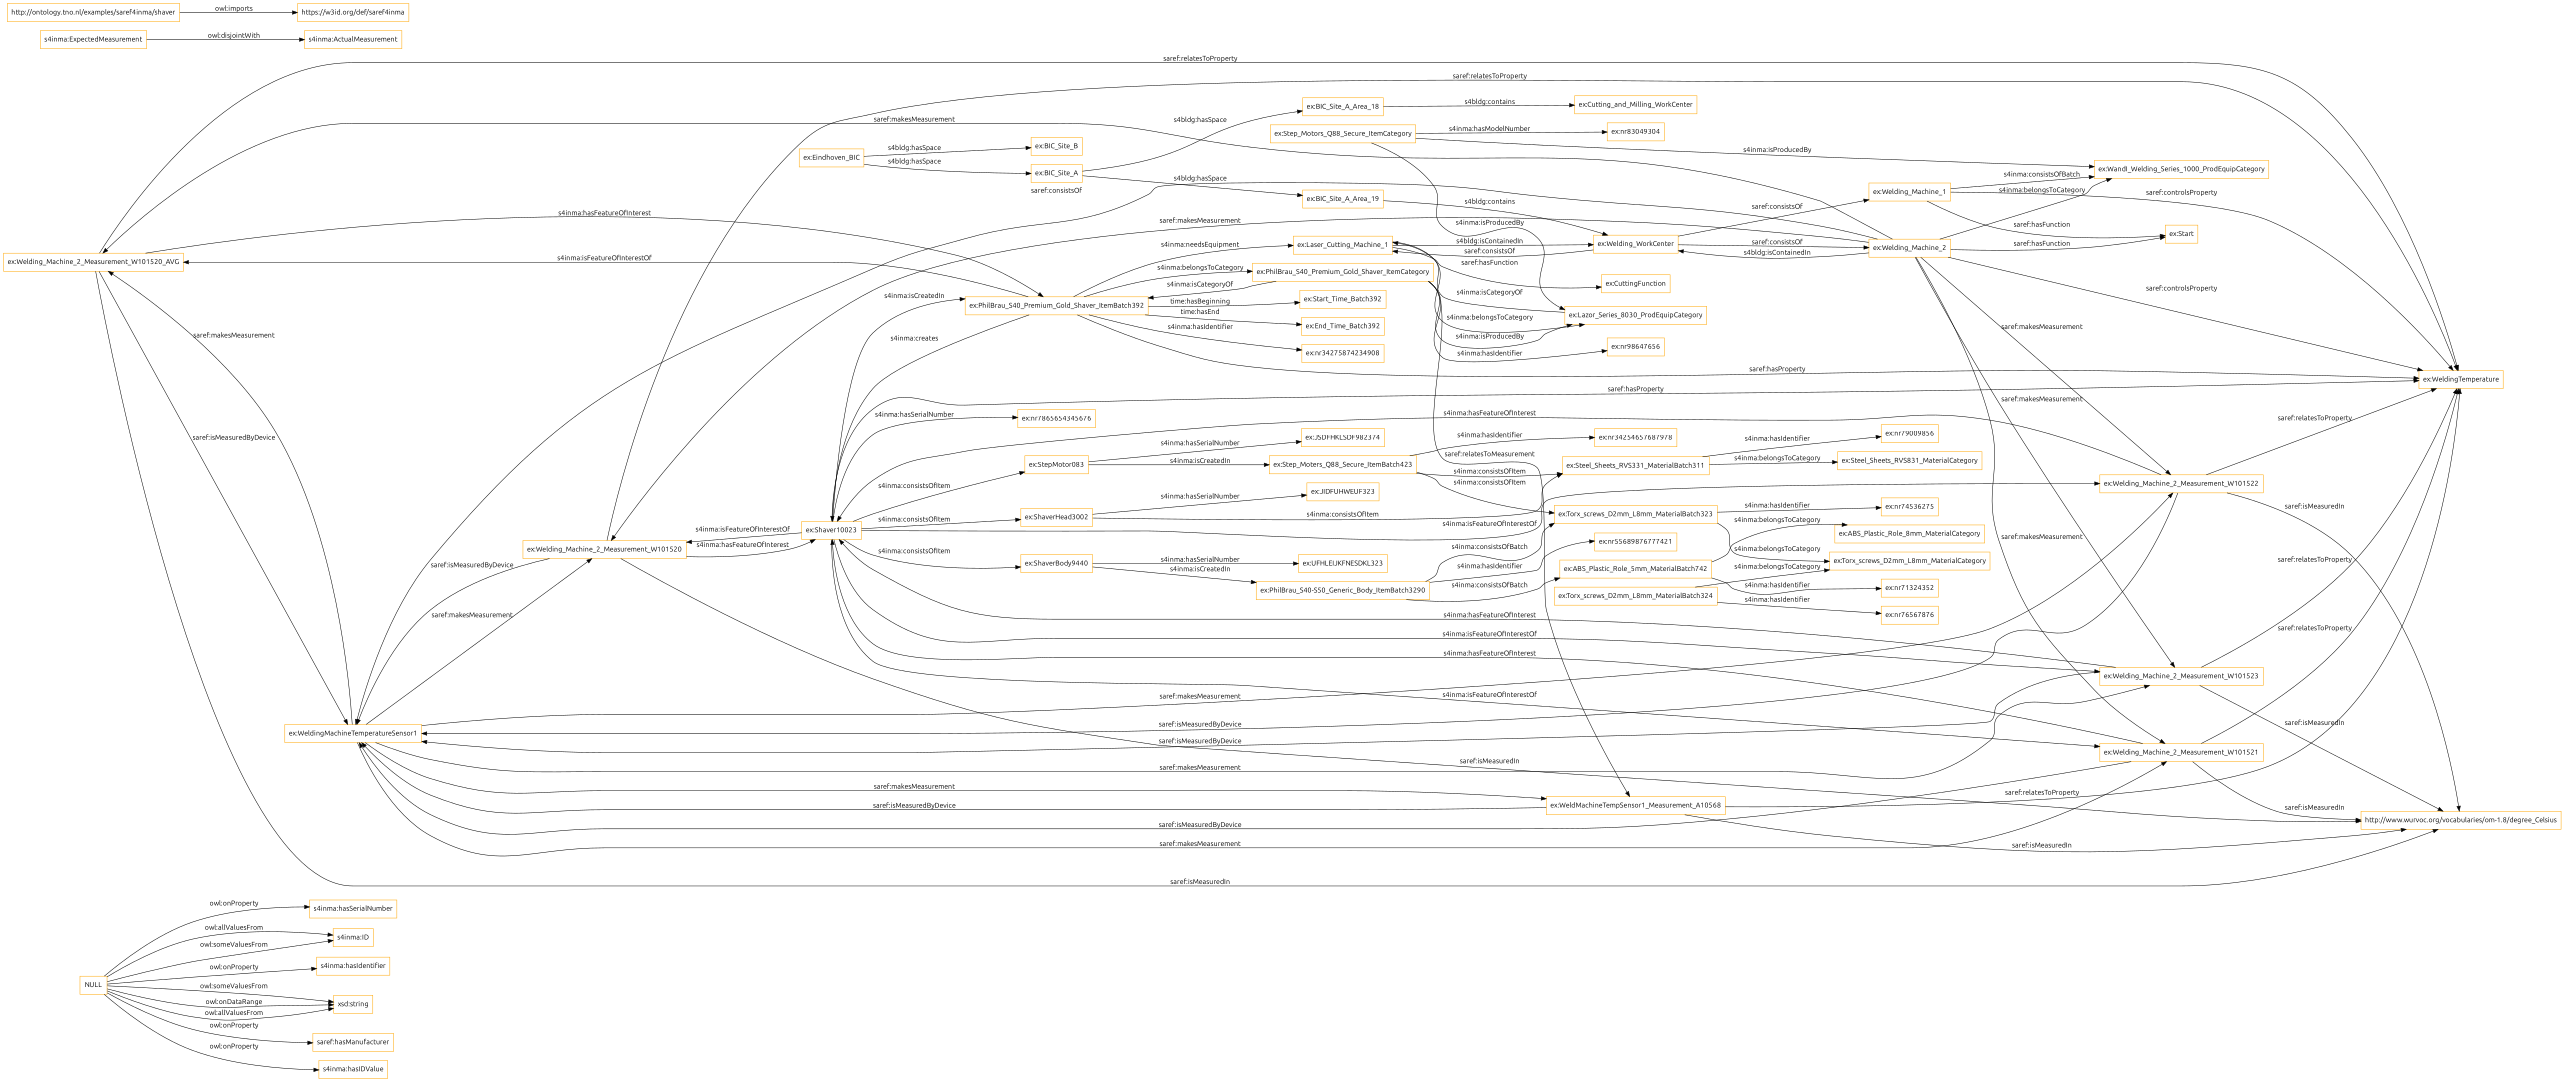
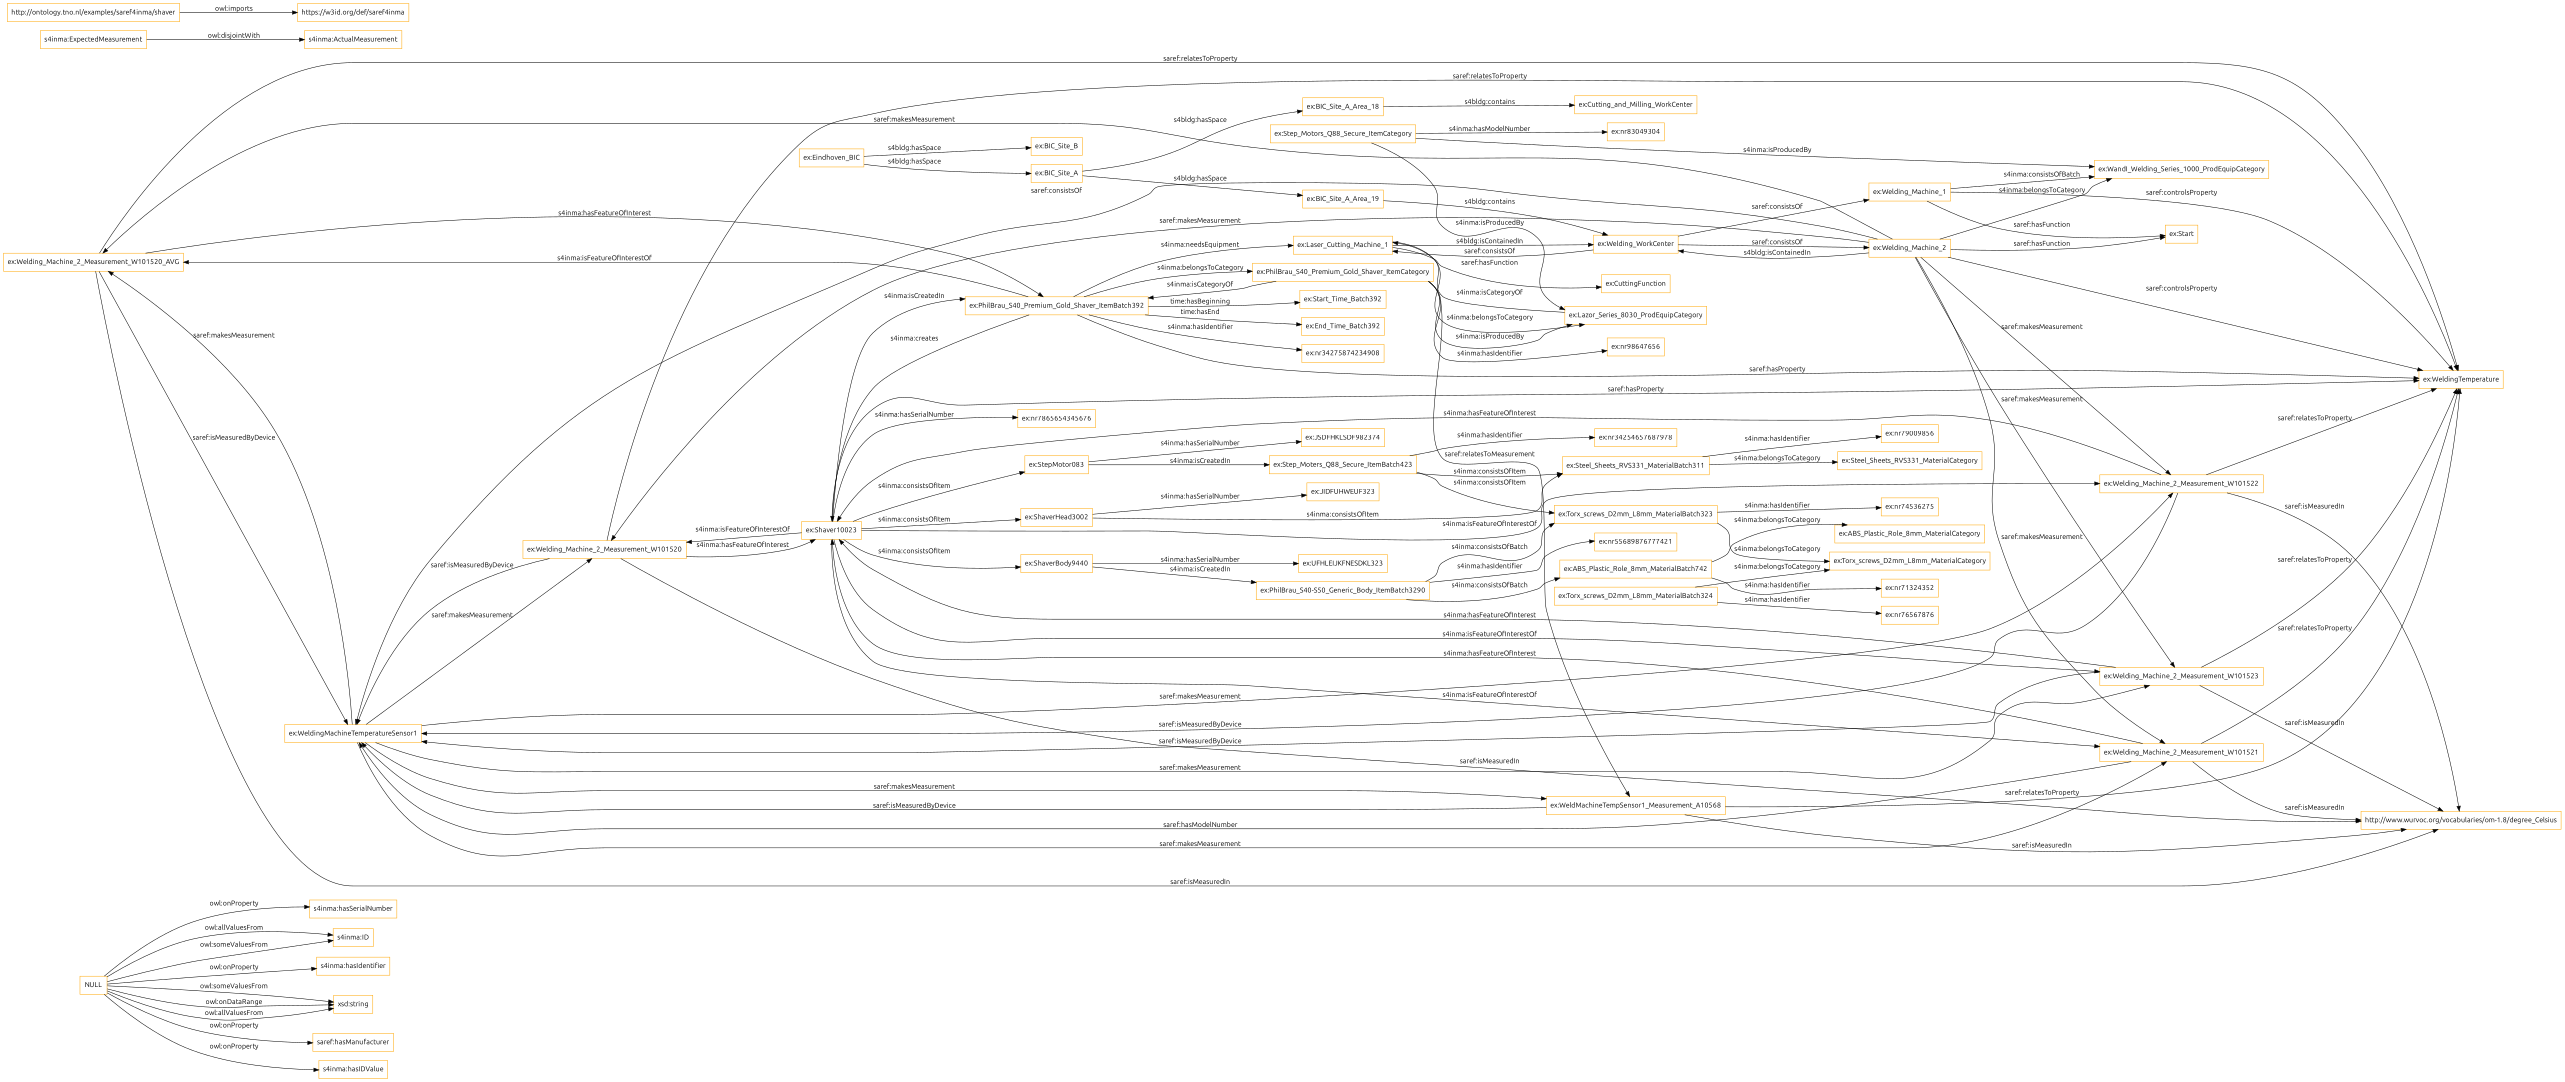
(1910, 461) -> (1910, 461)
(1636, 569) -> (1636, 569)
(1200, 825) -> (1200, 825)
